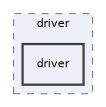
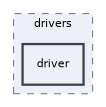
(53, 24) -> (53, 24)
